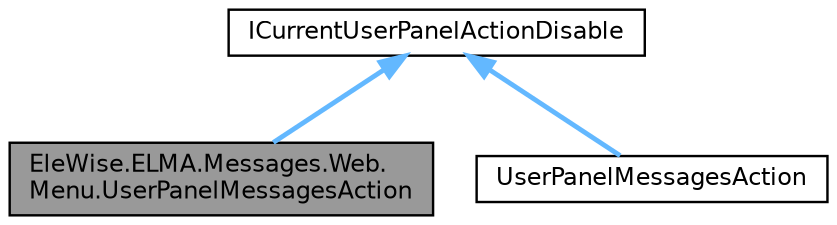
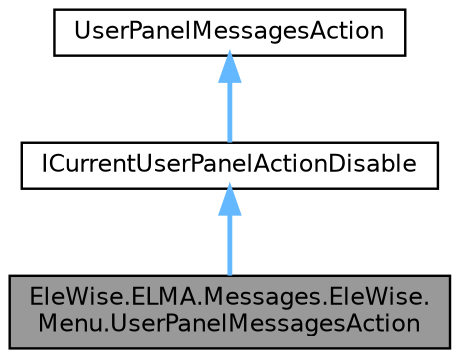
(555, 113) -> (230, 112)
(221, 179) -> (230, 312)
